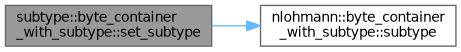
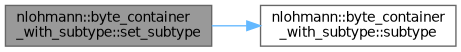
(109, 26) -> (109, 26)
